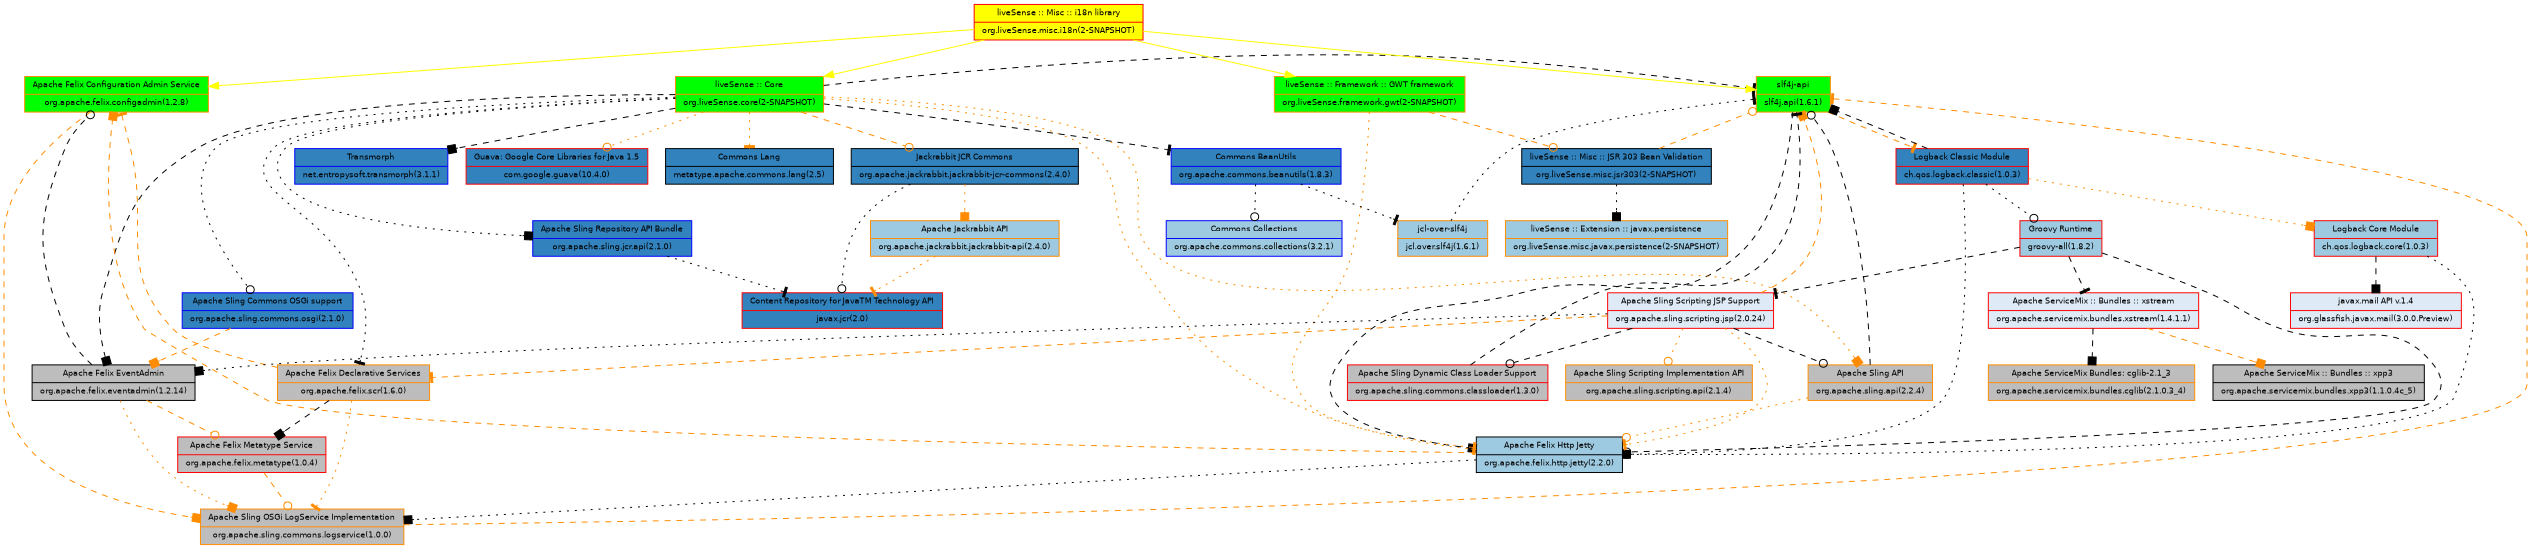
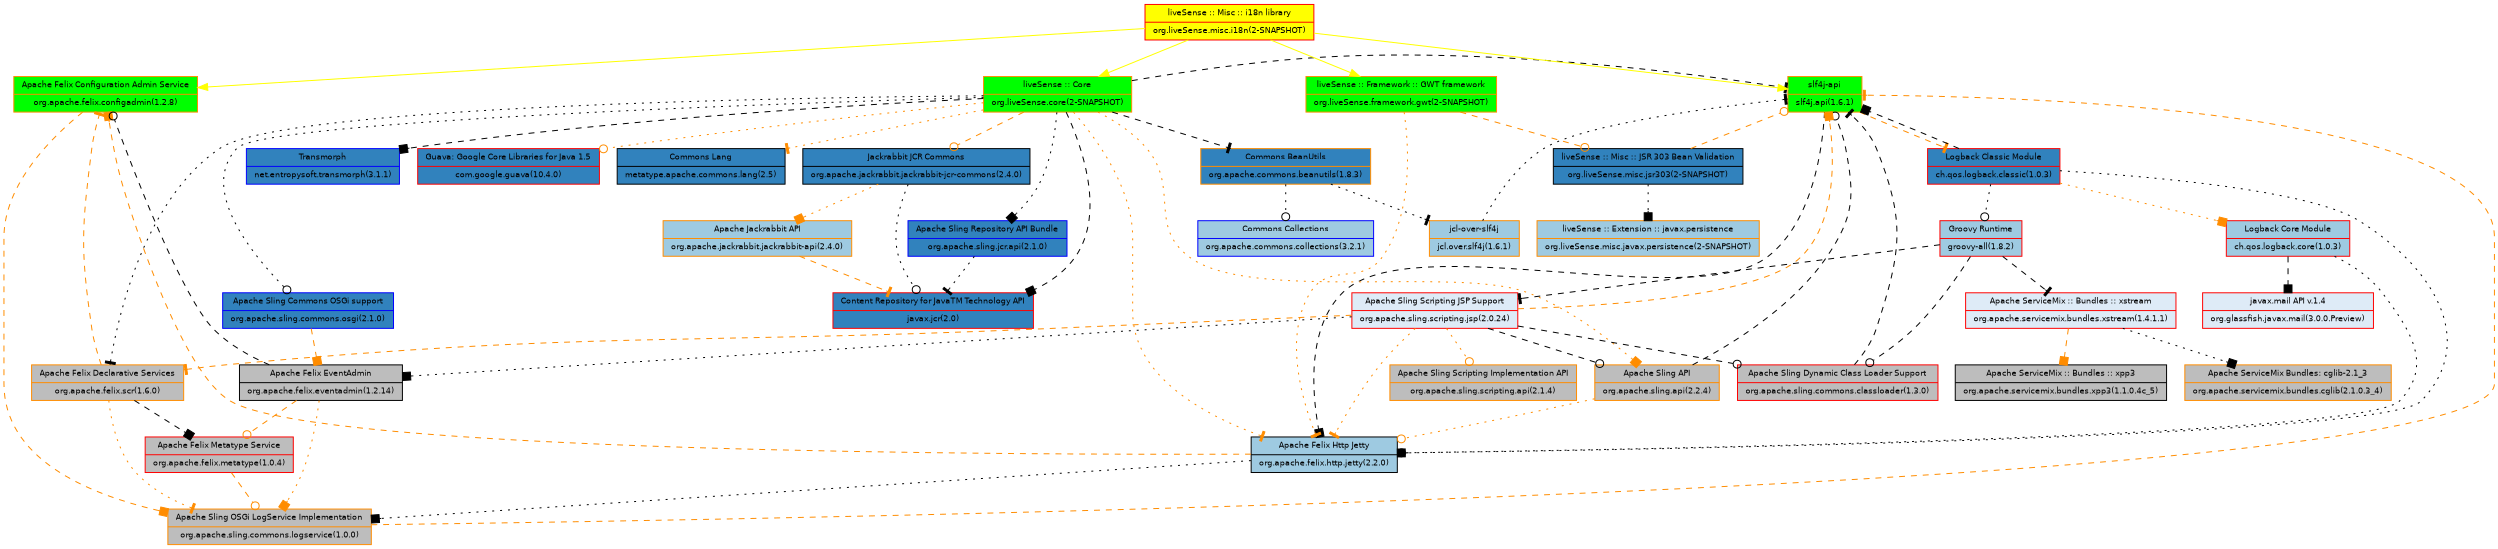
(313, 116) -> (1089, 209)
(1256, 166) -> (1286, 166)
(906, 273) -> (843, 274)
(2093, 342) -> (2175, 345)
(2232, 428) -> (1928, 314)
